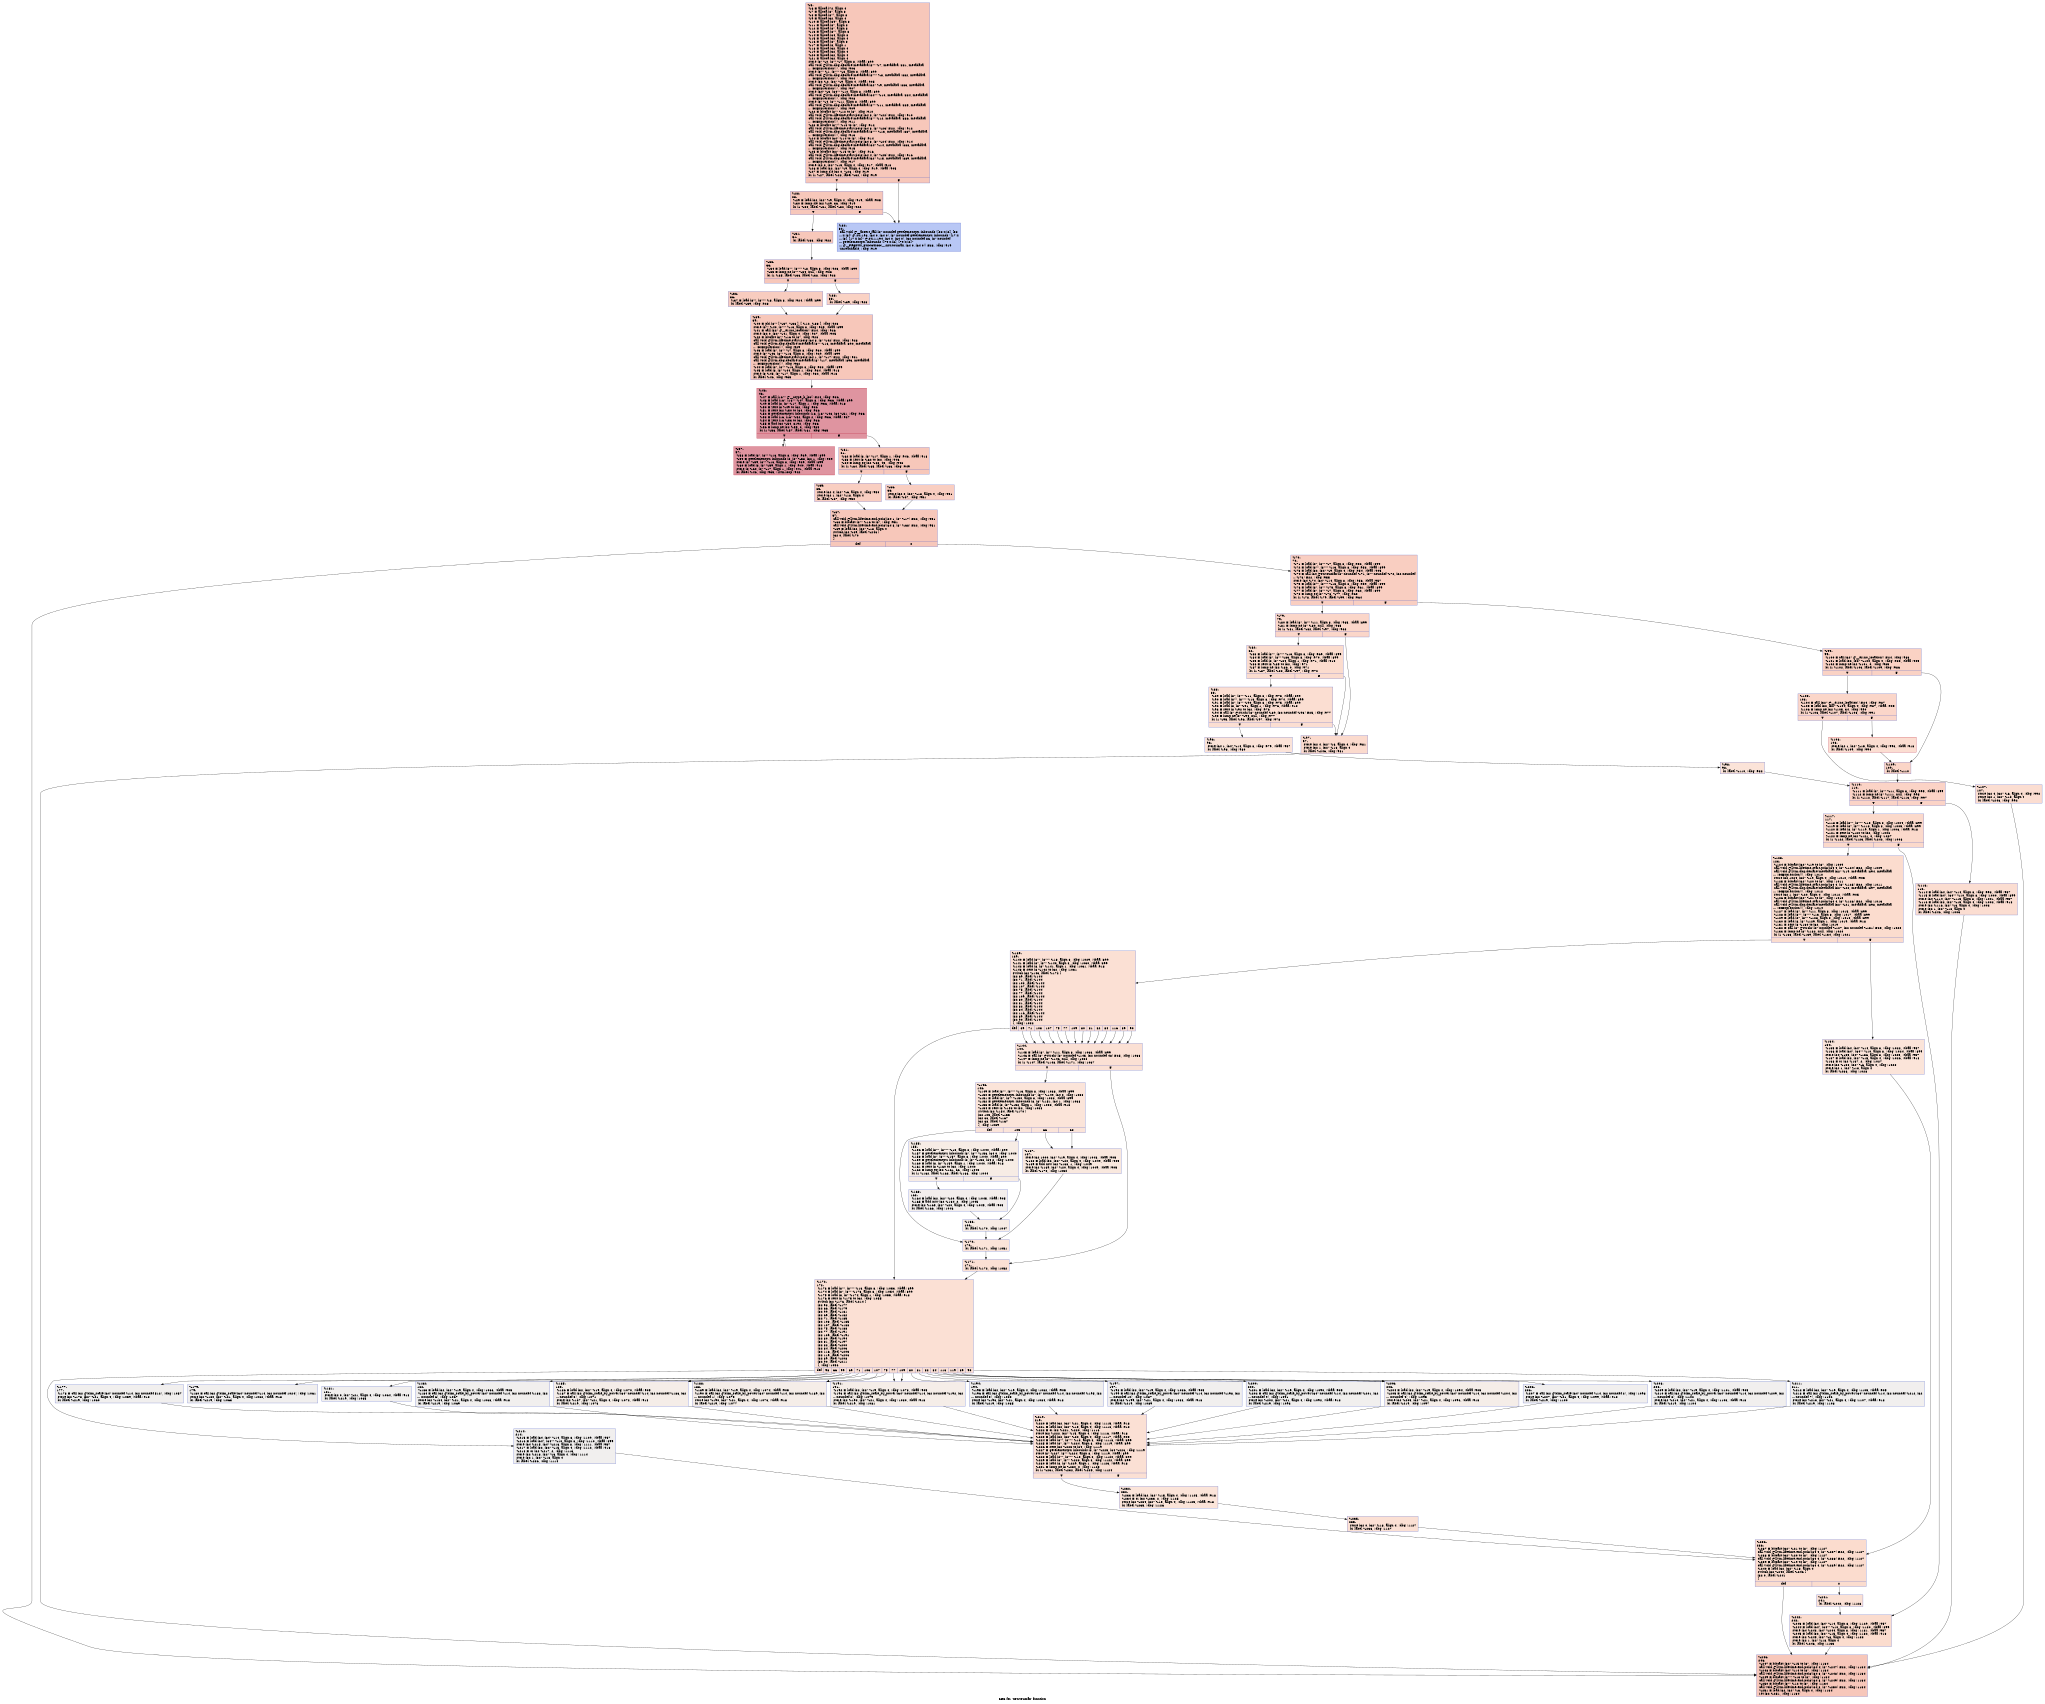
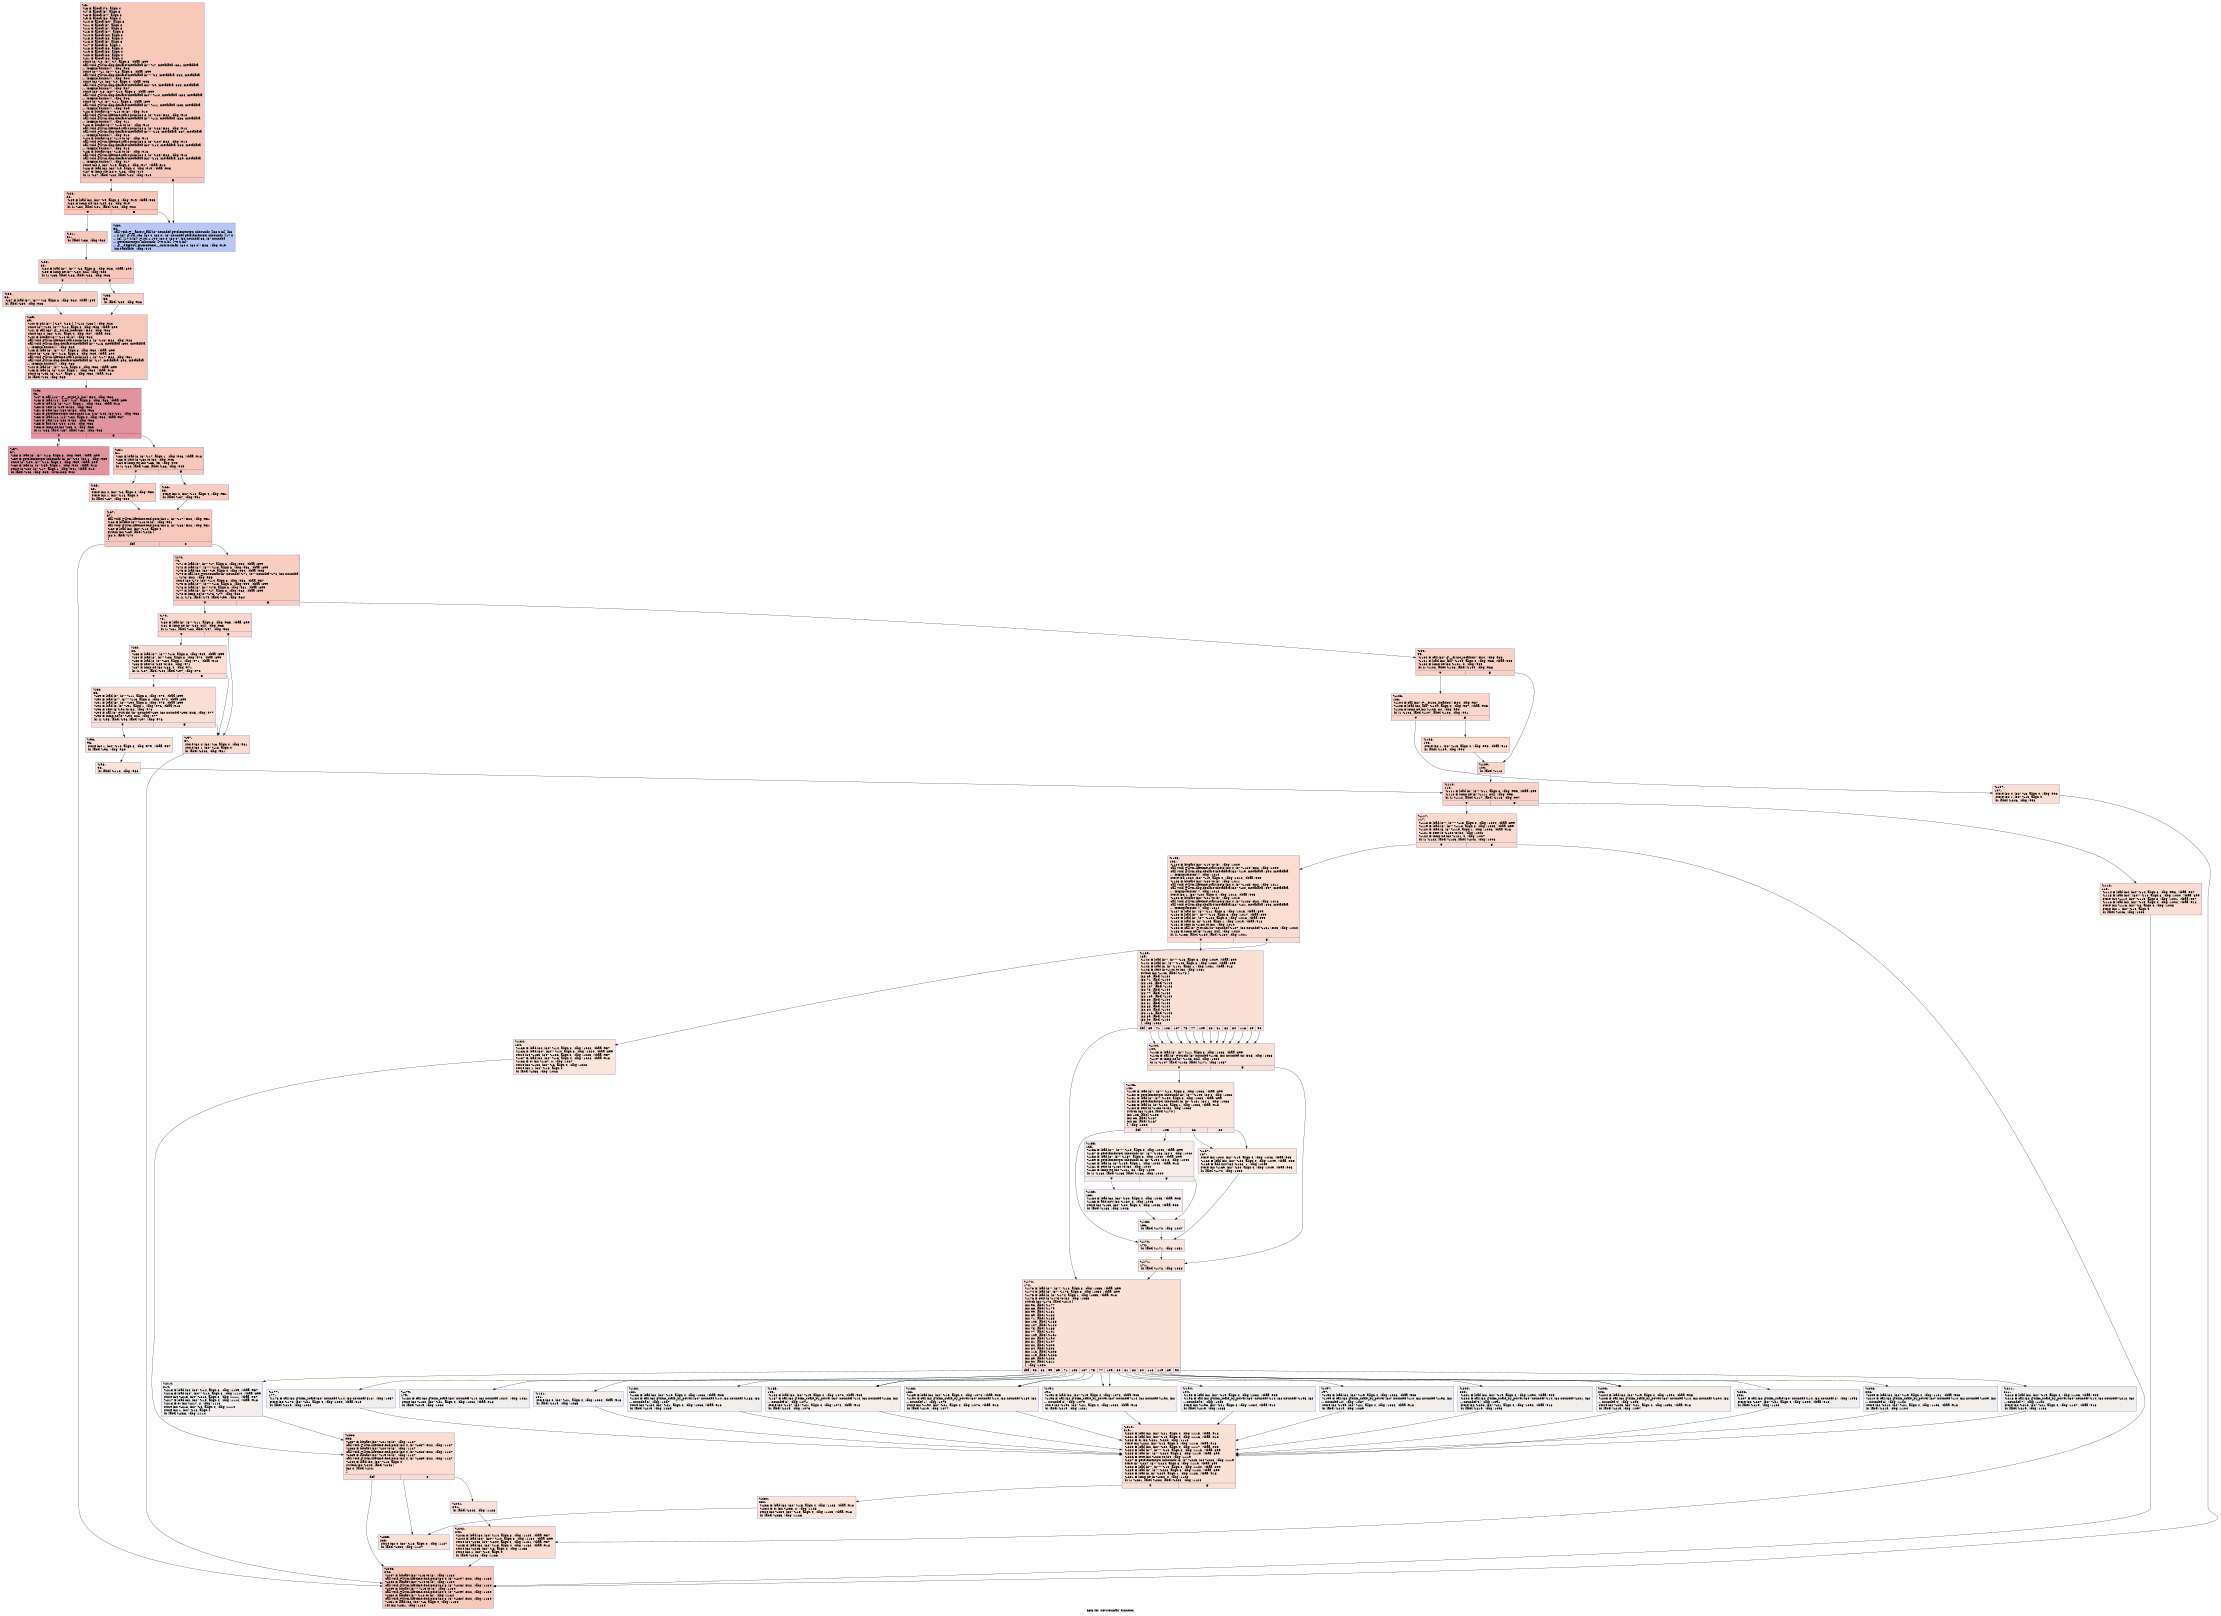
(837, 203) -> (111, 203)
(1585, 1542) -> (408, 1506)
